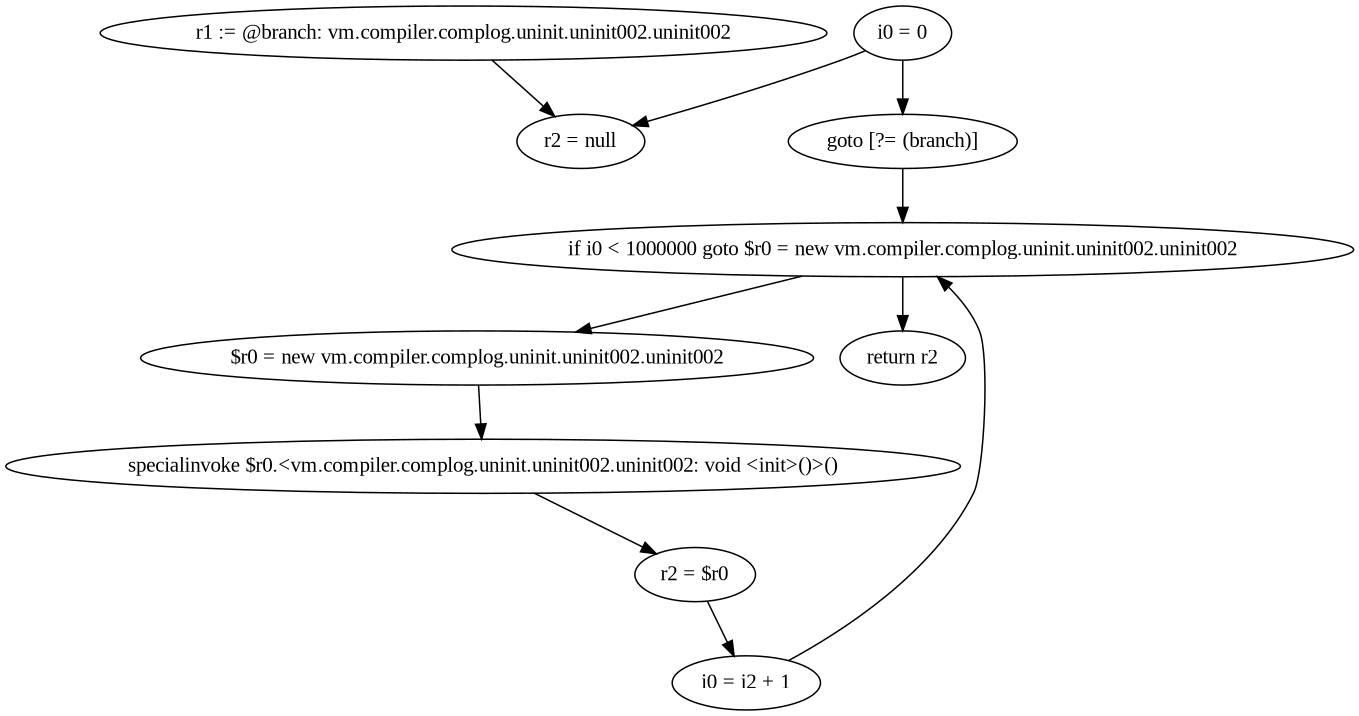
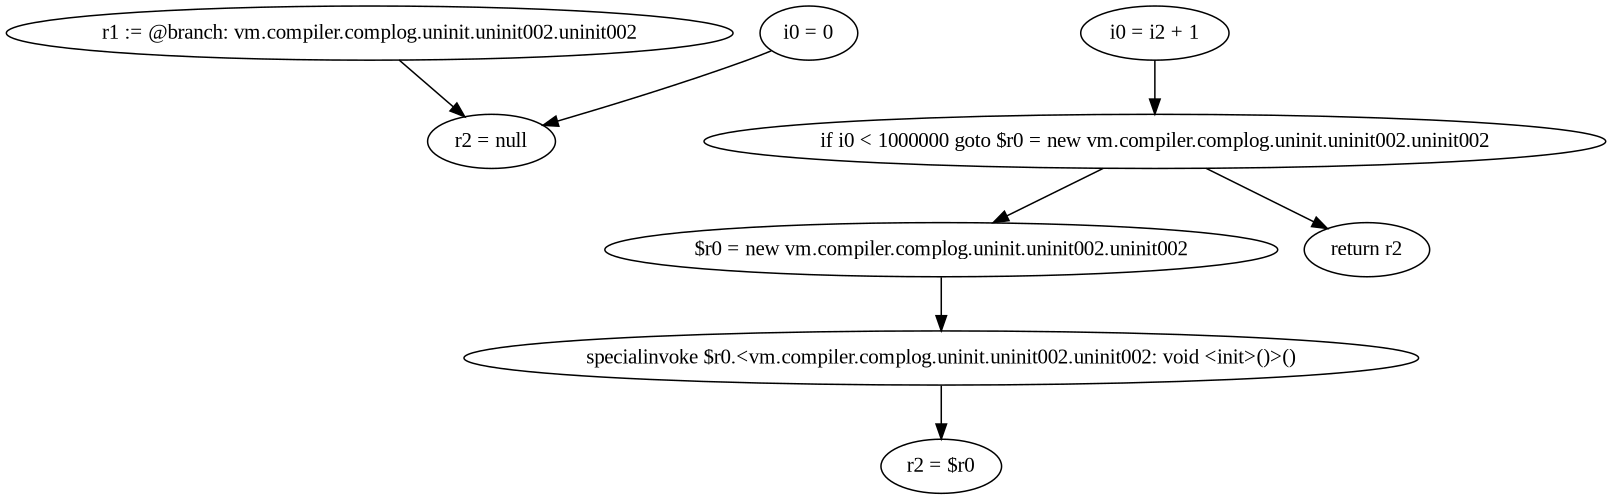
(903, 141) -> none
(718, 622) -> none
